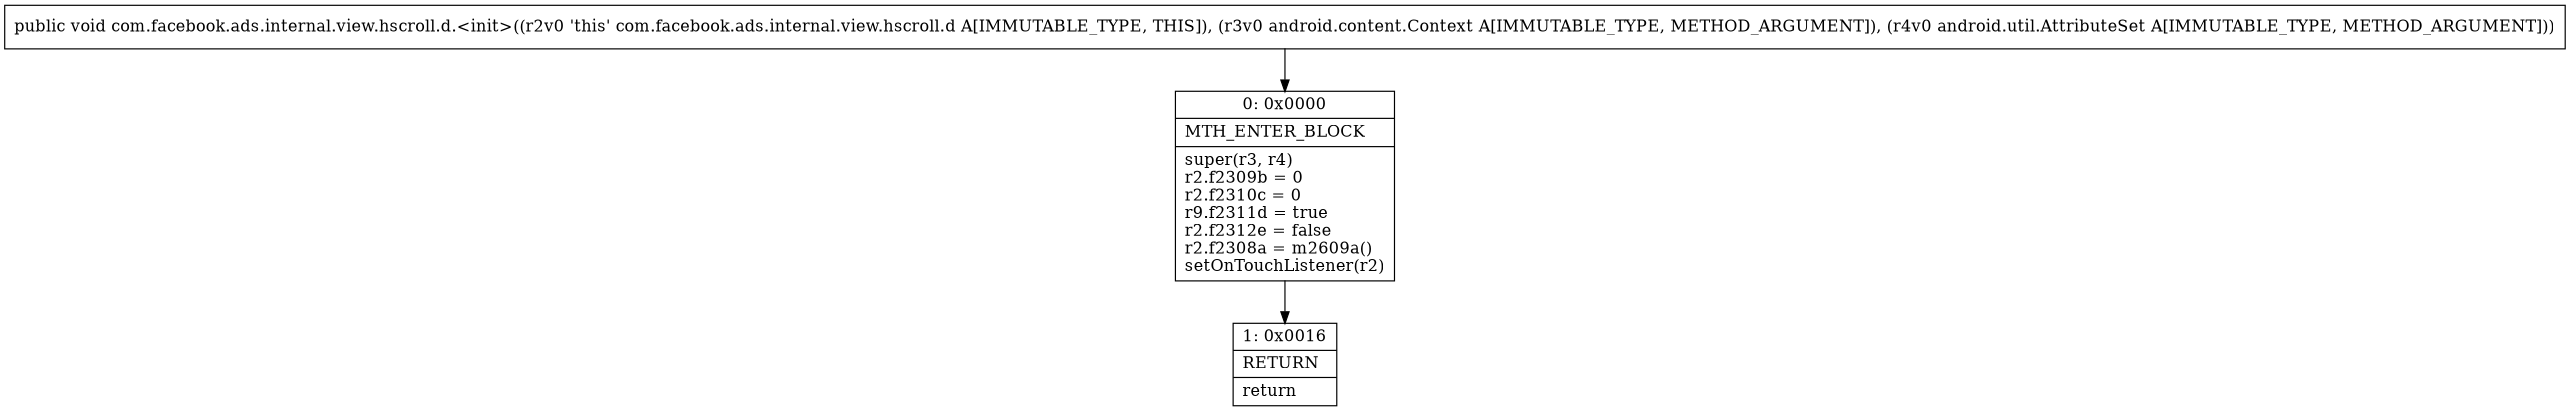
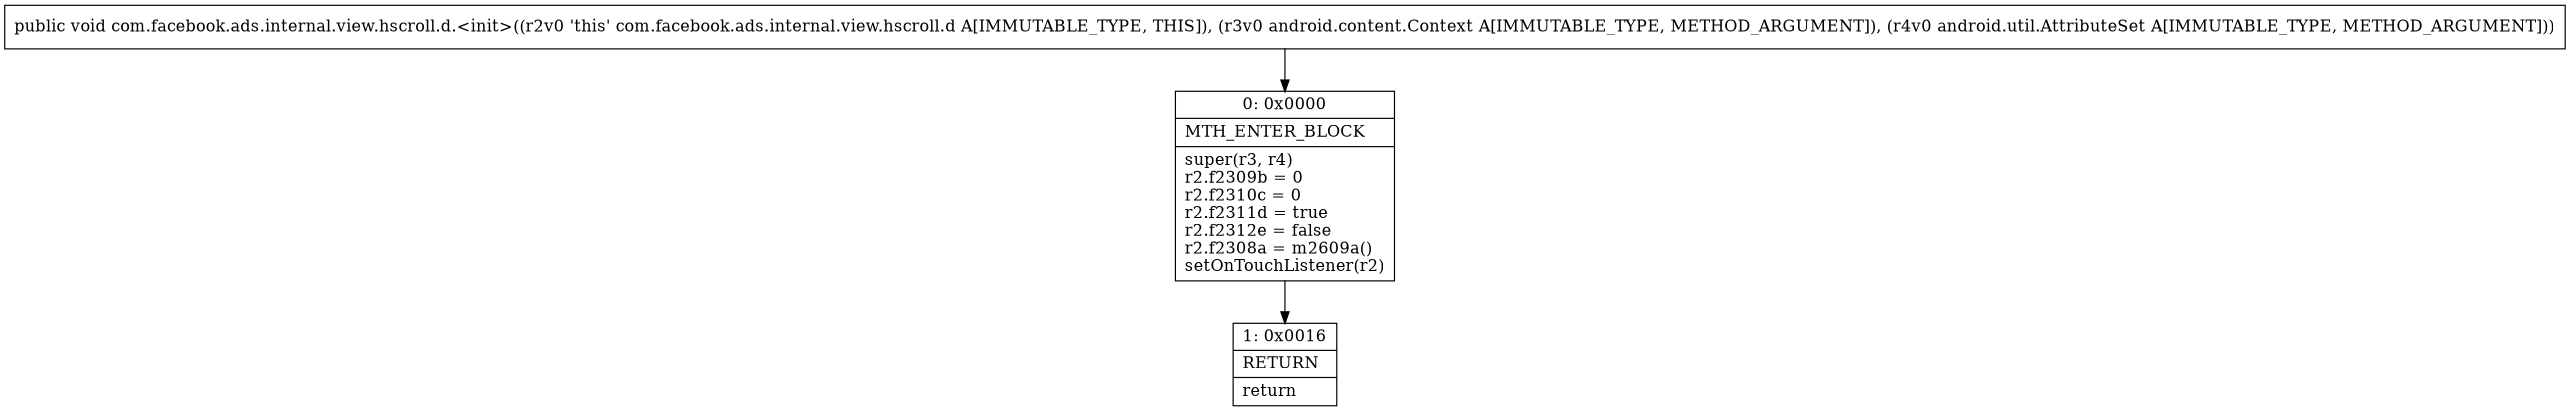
(1257, 213) -> (1257, 213)
